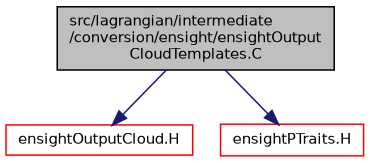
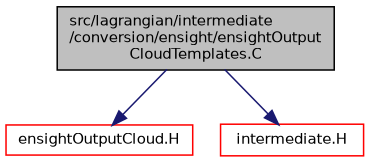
(292, 140) -> (292, 140)
